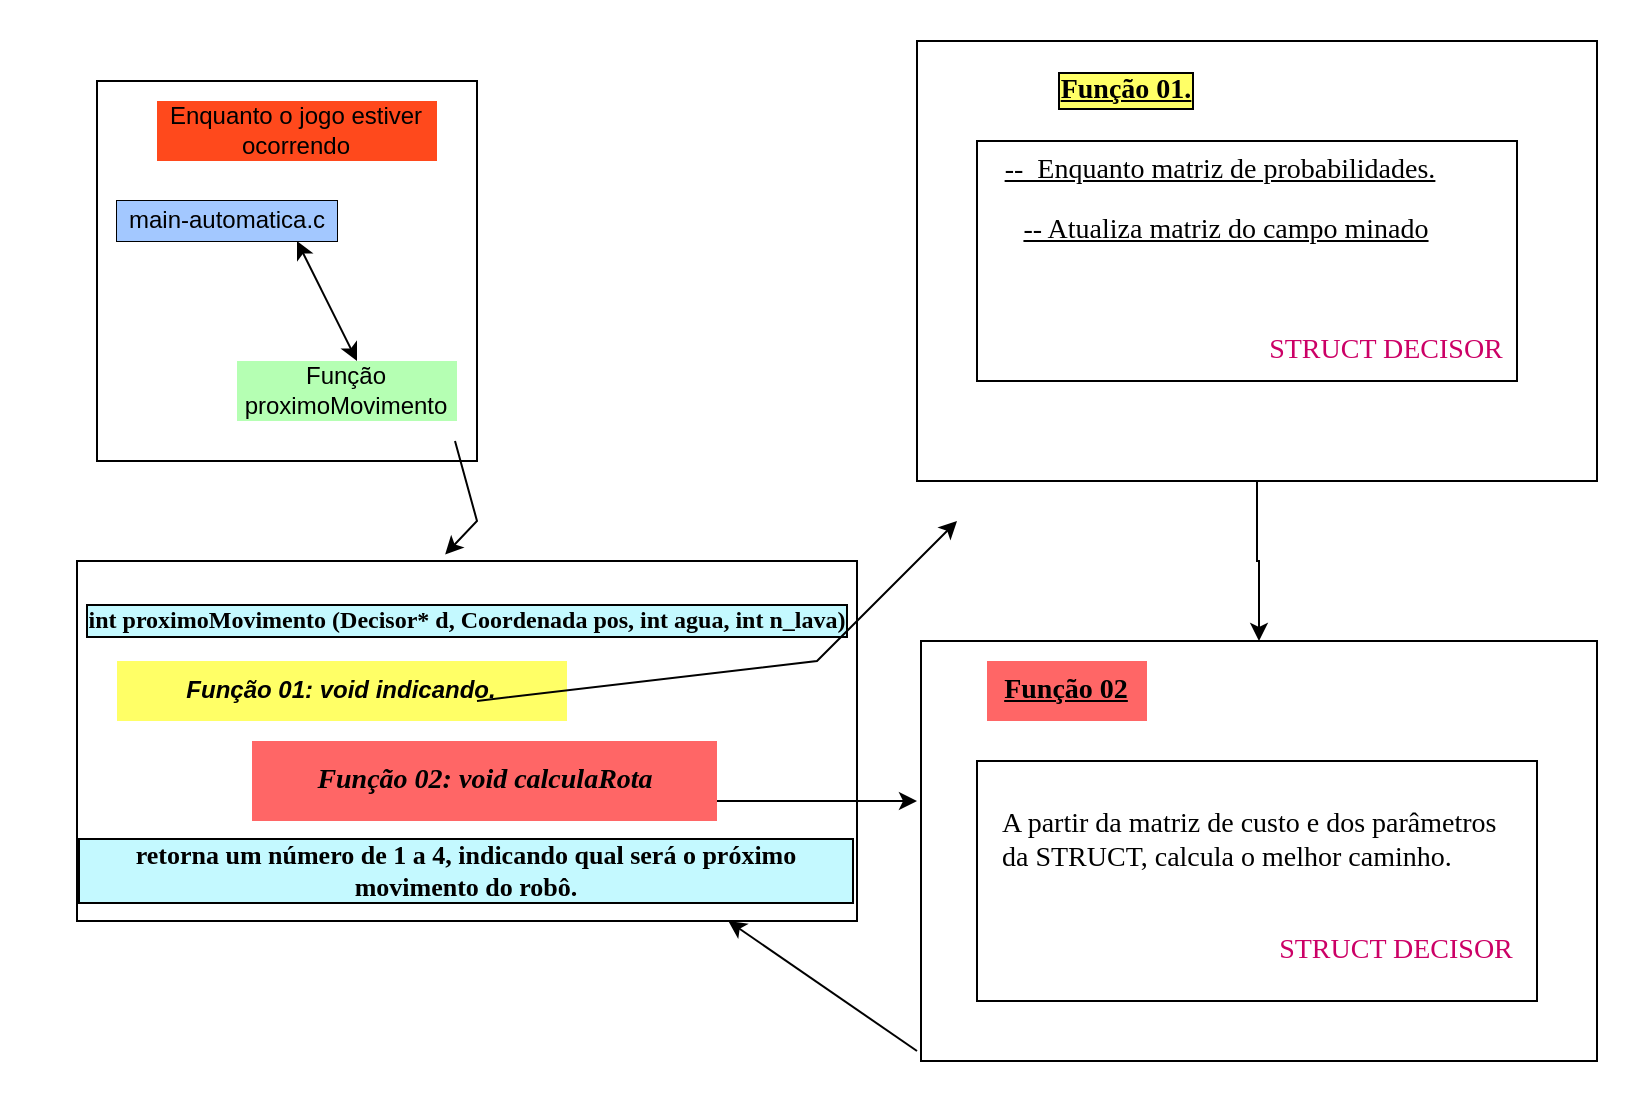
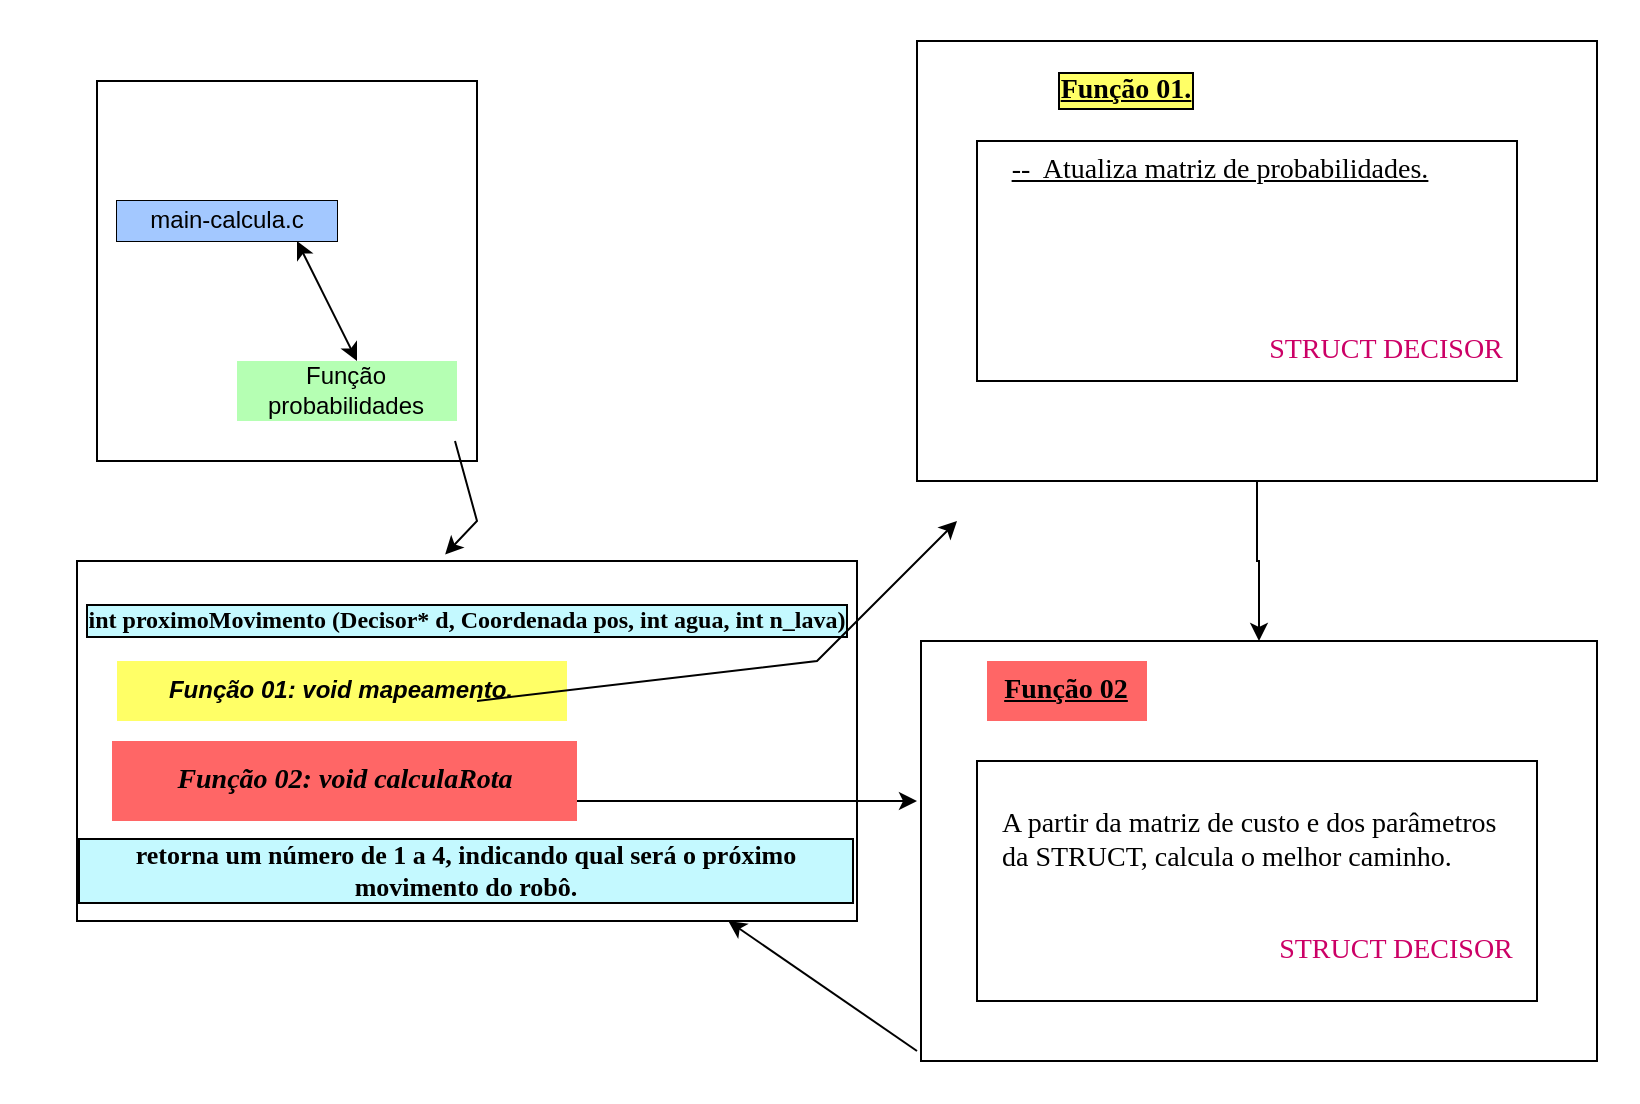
(297, 131) -> none
(1221, 171) -> (1221, 171)
(228, 221) -> (228, 221)
(1227, 231) -> none
(347, 391) -> (347, 391)
(342, 691) -> (342, 691)
(485, 781) -> (345, 781)
